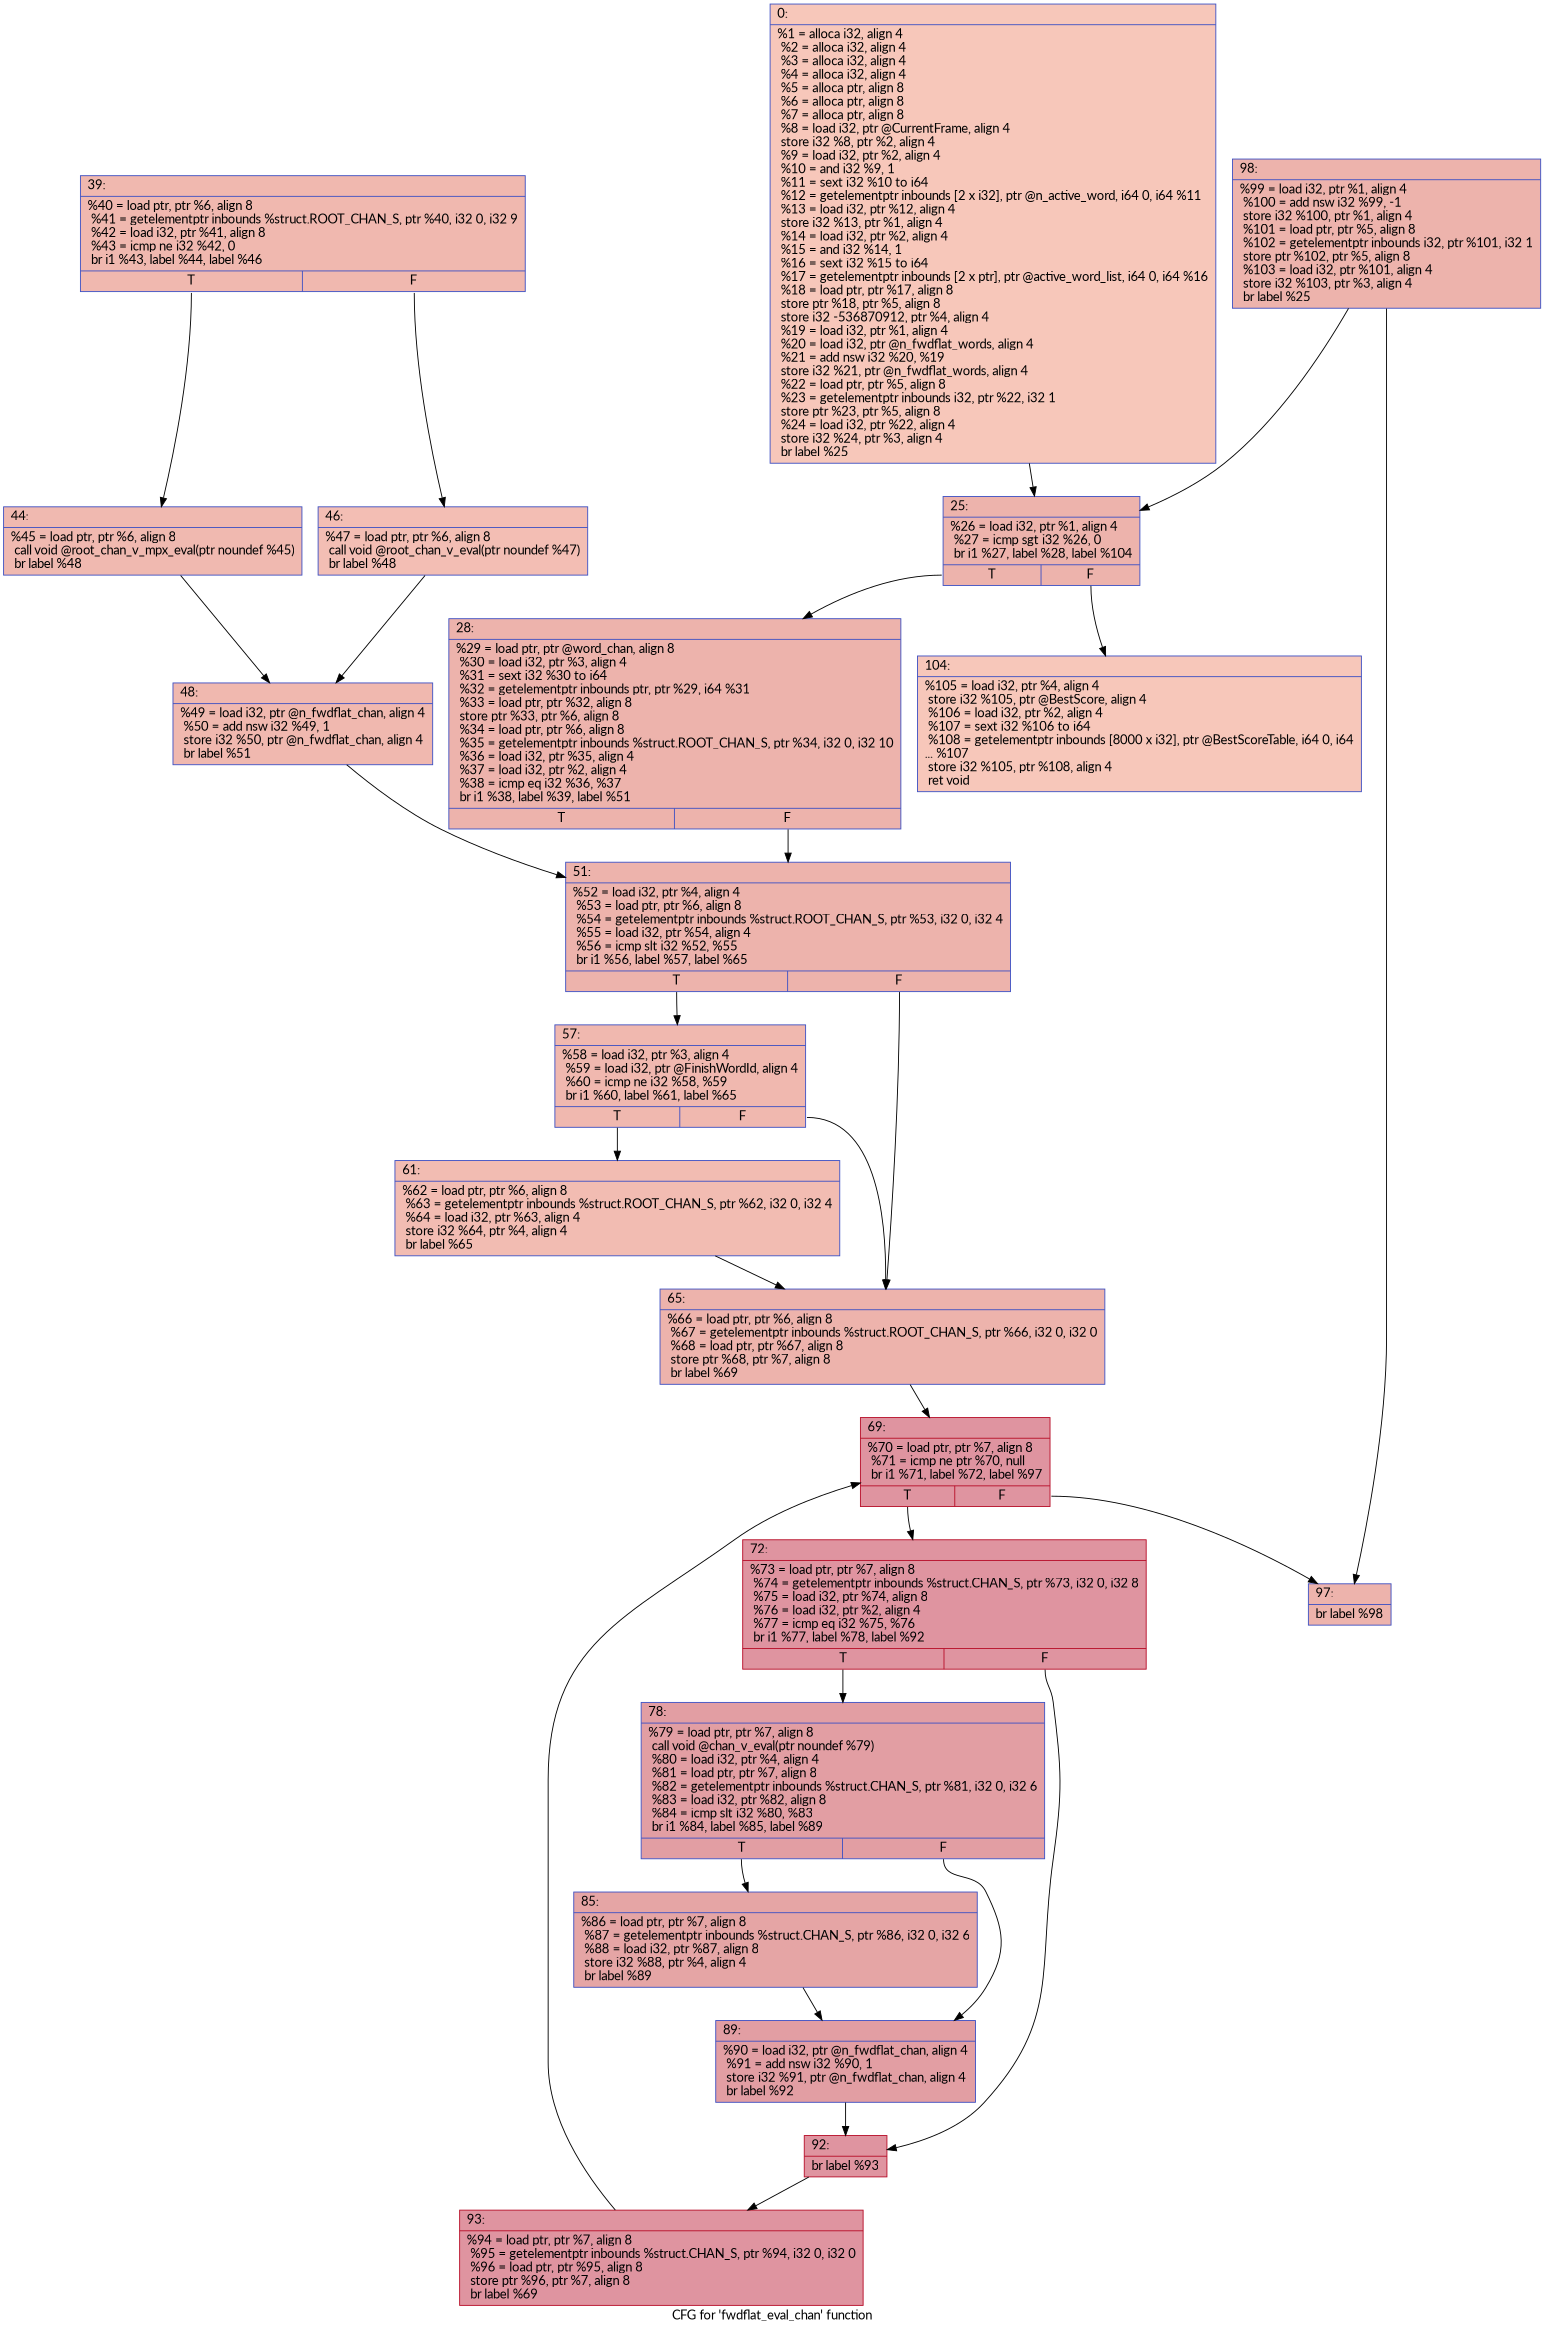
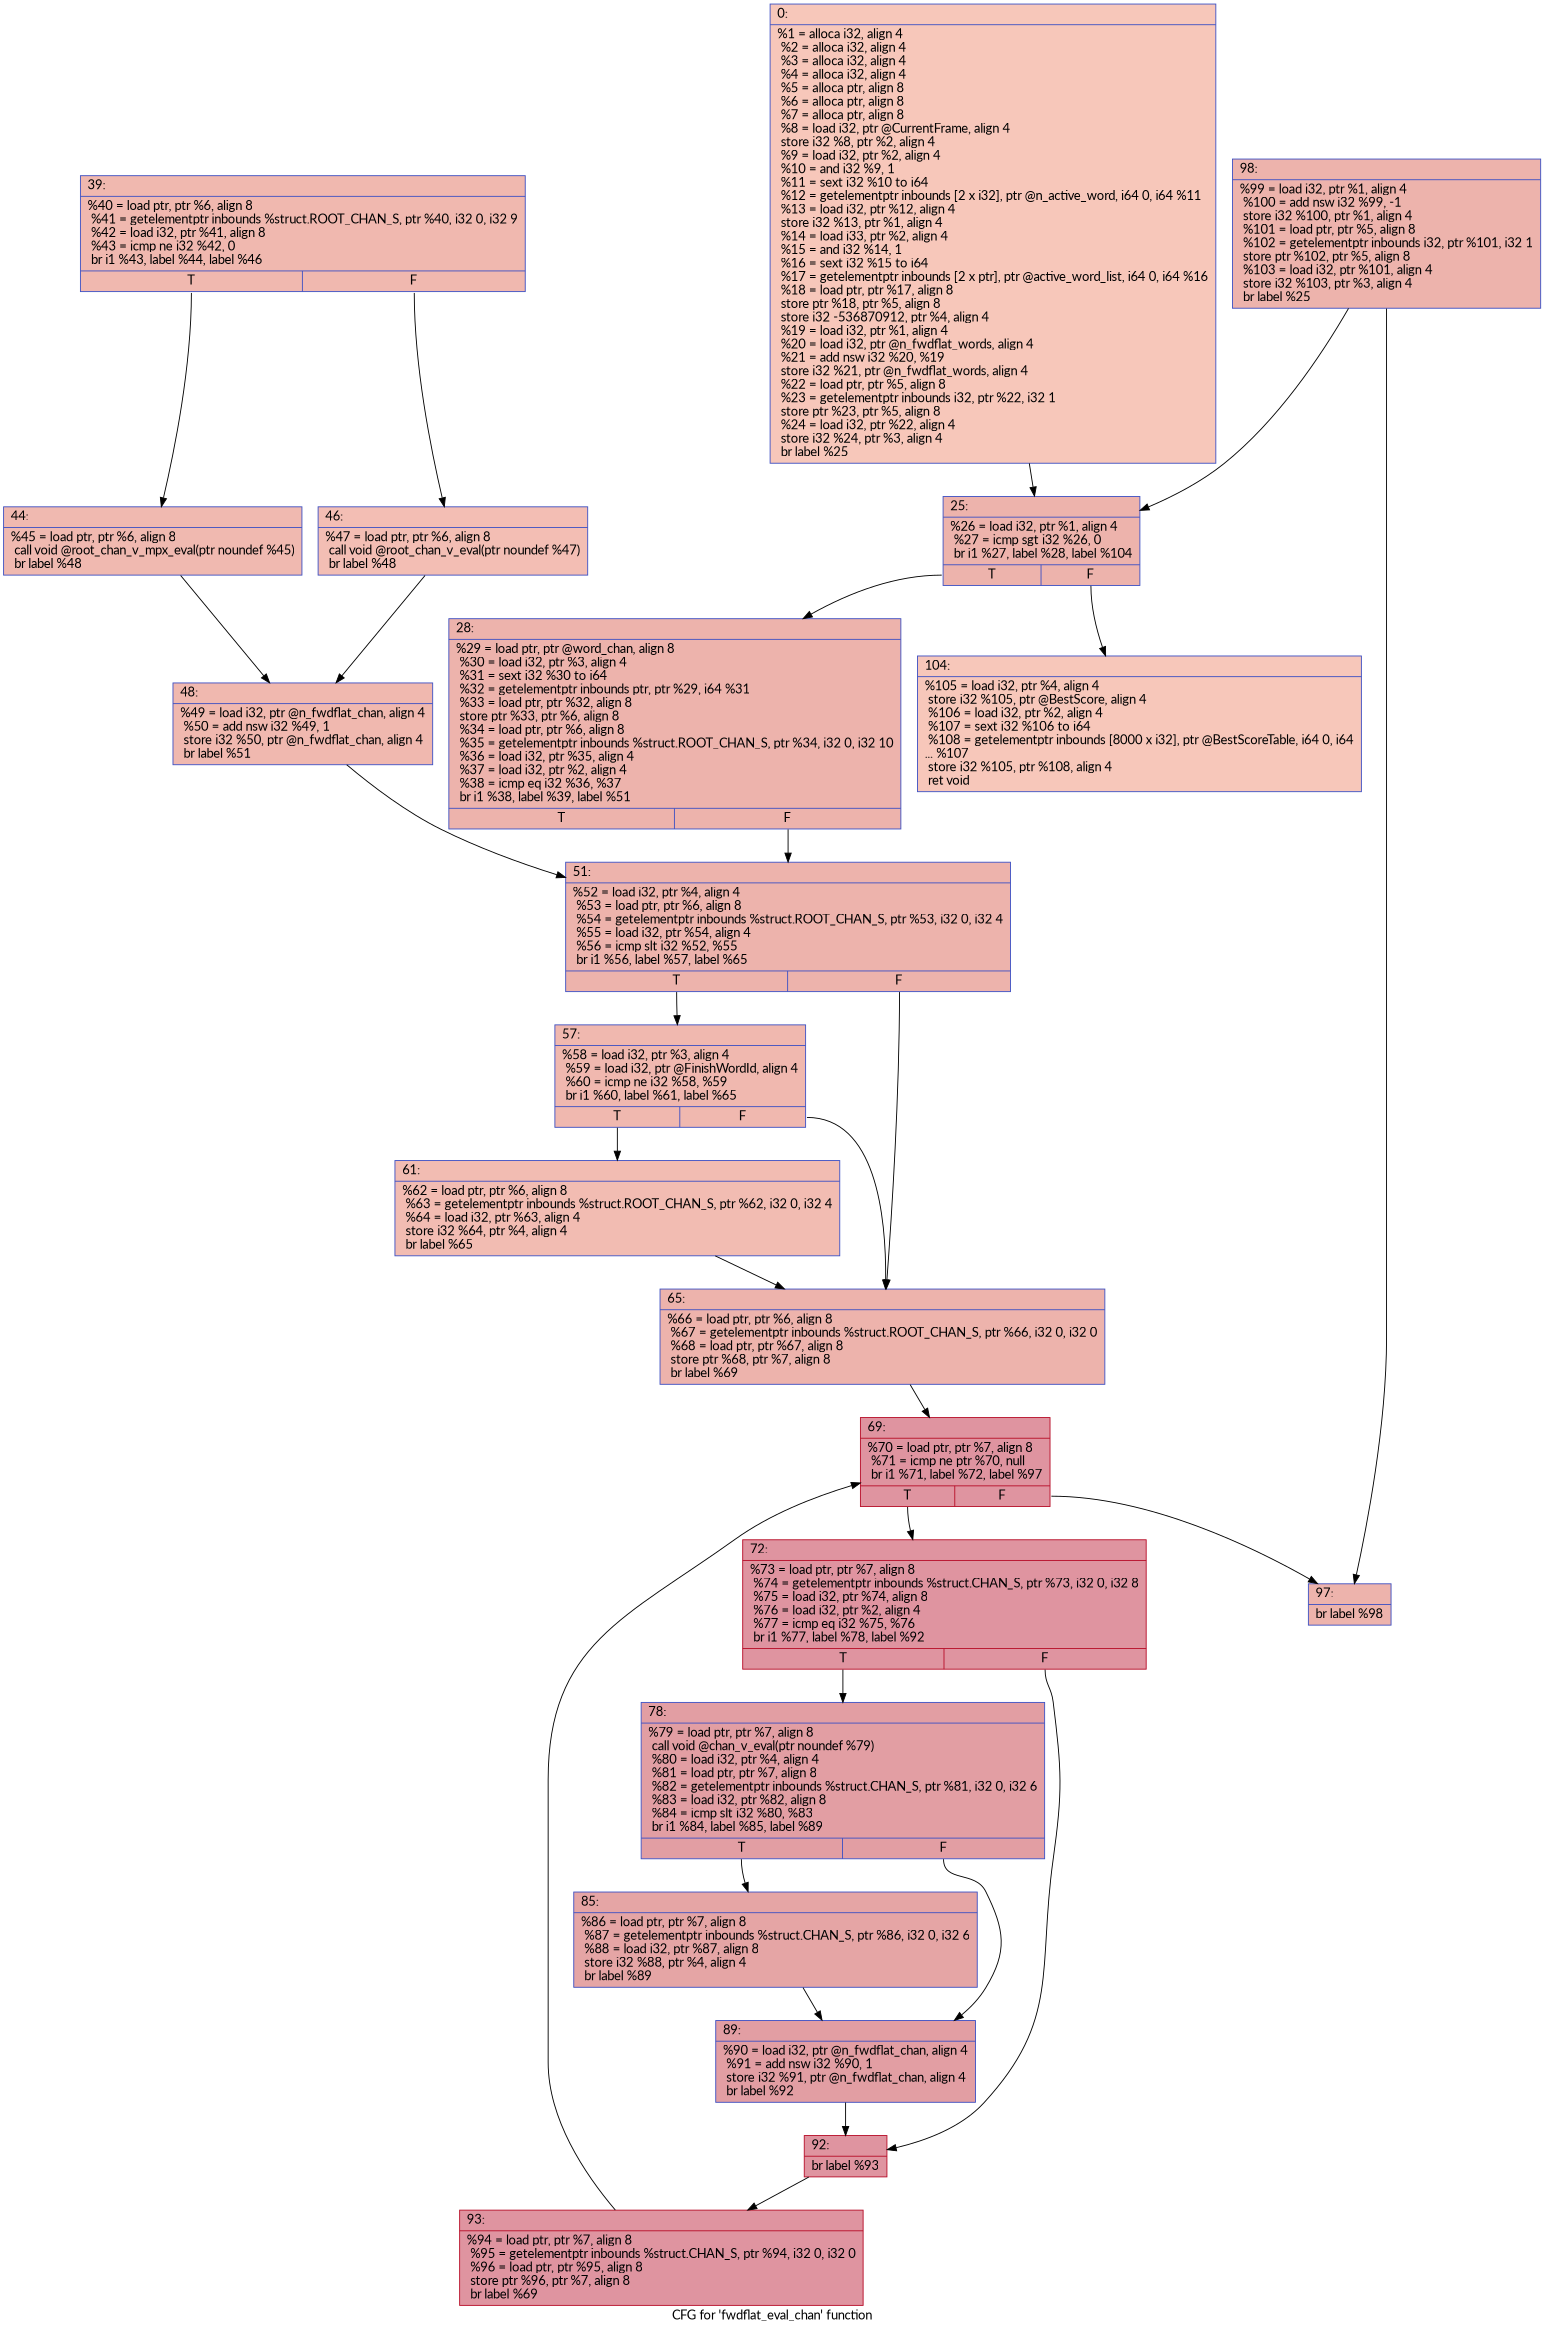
(863, 237) -> (863, 237)
